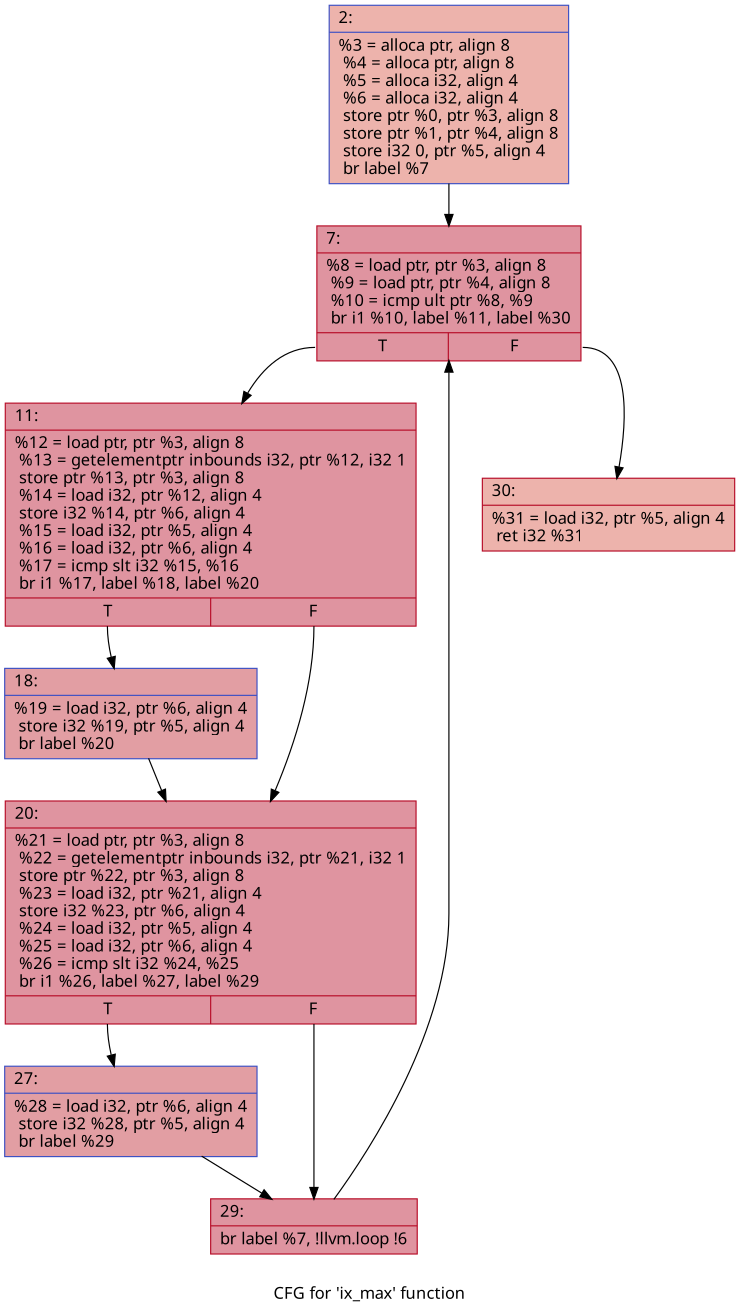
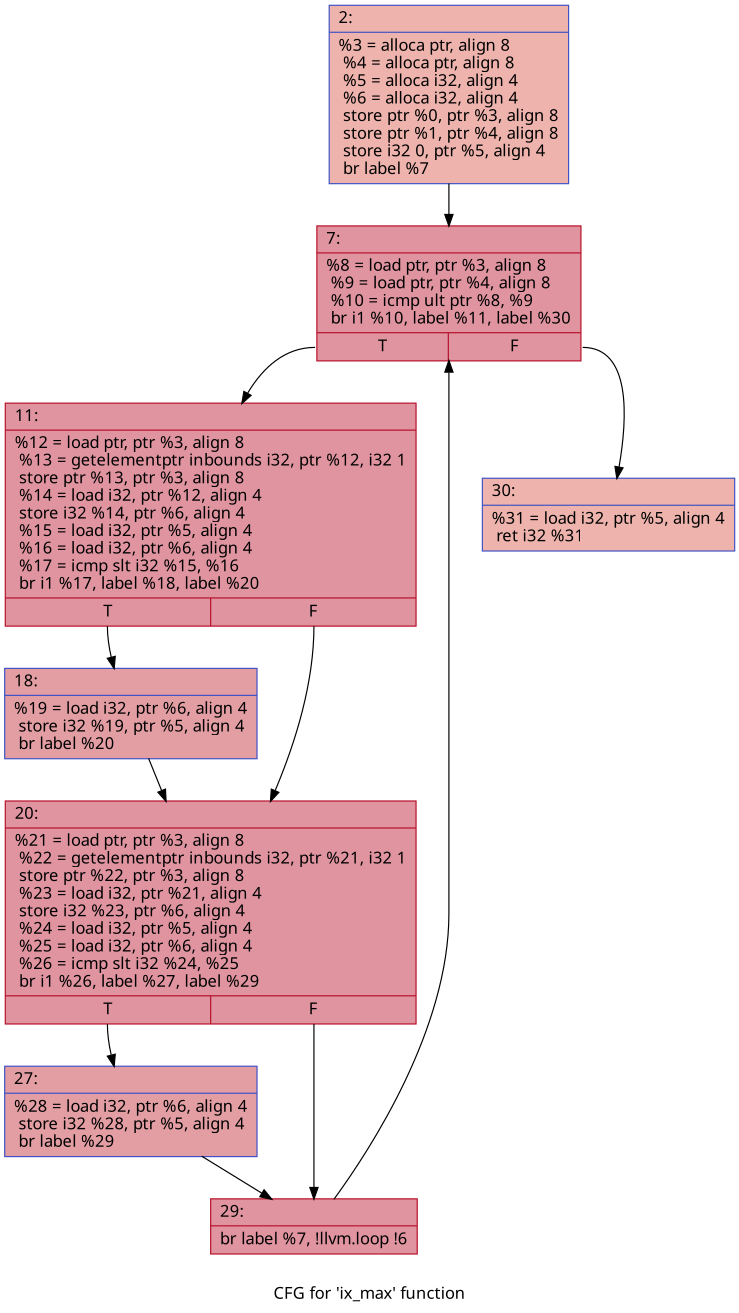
(609, 515) -> (609, 515)
